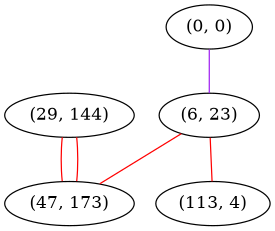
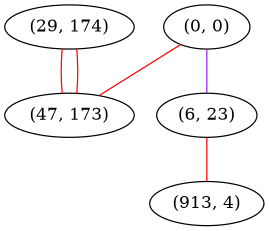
(69, 115) -> (69, 27)
(141, 159) -> (140, 70)
(213, 204) -> (207, 204)
